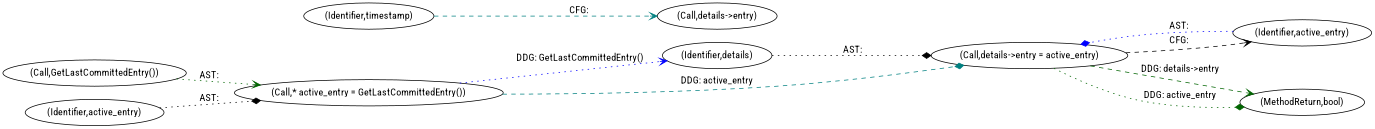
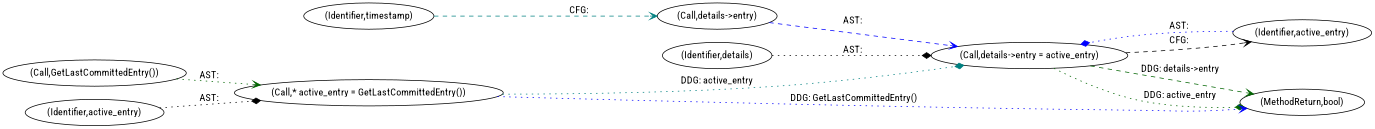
none -> (860, 34)
(560, 72) -> (869, 106)
(729, 89) -> (729, 89)
